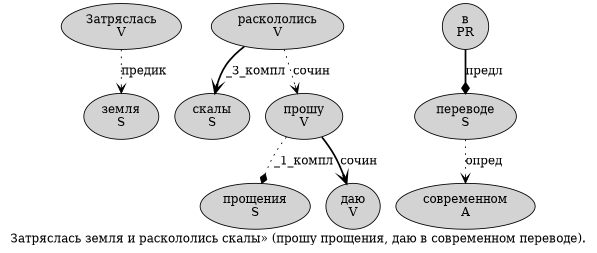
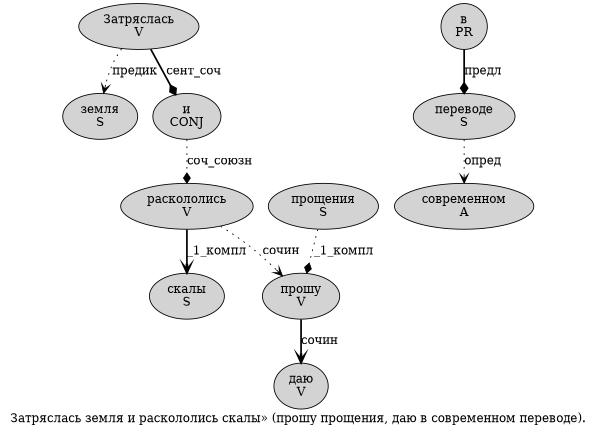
(256, 71) -> (217, 251)
none -> (187, 116)
(274, 154) -> (314, 246)
